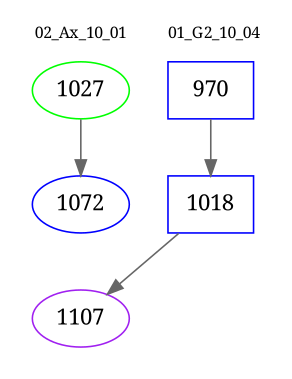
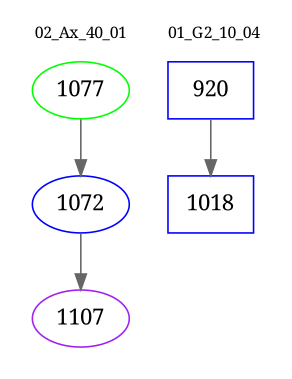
(81, 34) -> (81, 34)
(81, 90) -> (81, 90)
(211, 90) -> (211, 90)
(149, 259) -> (81, 254)
